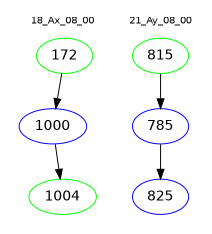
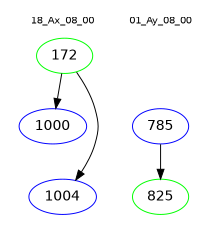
(161, 21) -> (161, 21)
(161, 56) -> none
(57, 157) -> (98, 121)
(63, 197) -> (63, 197)
(161, 197) -> (161, 197)
